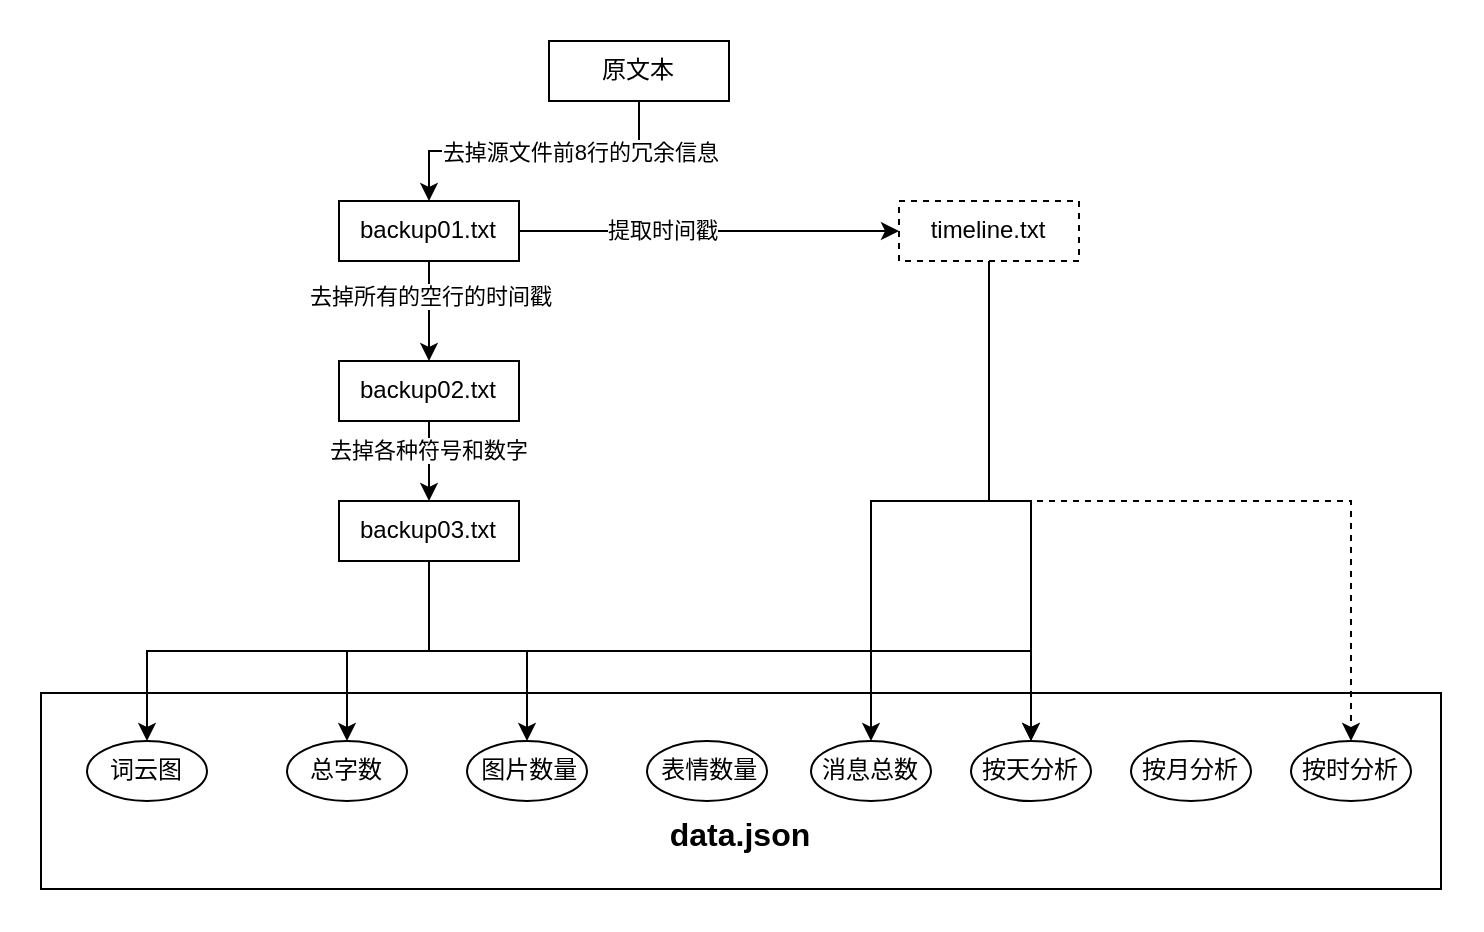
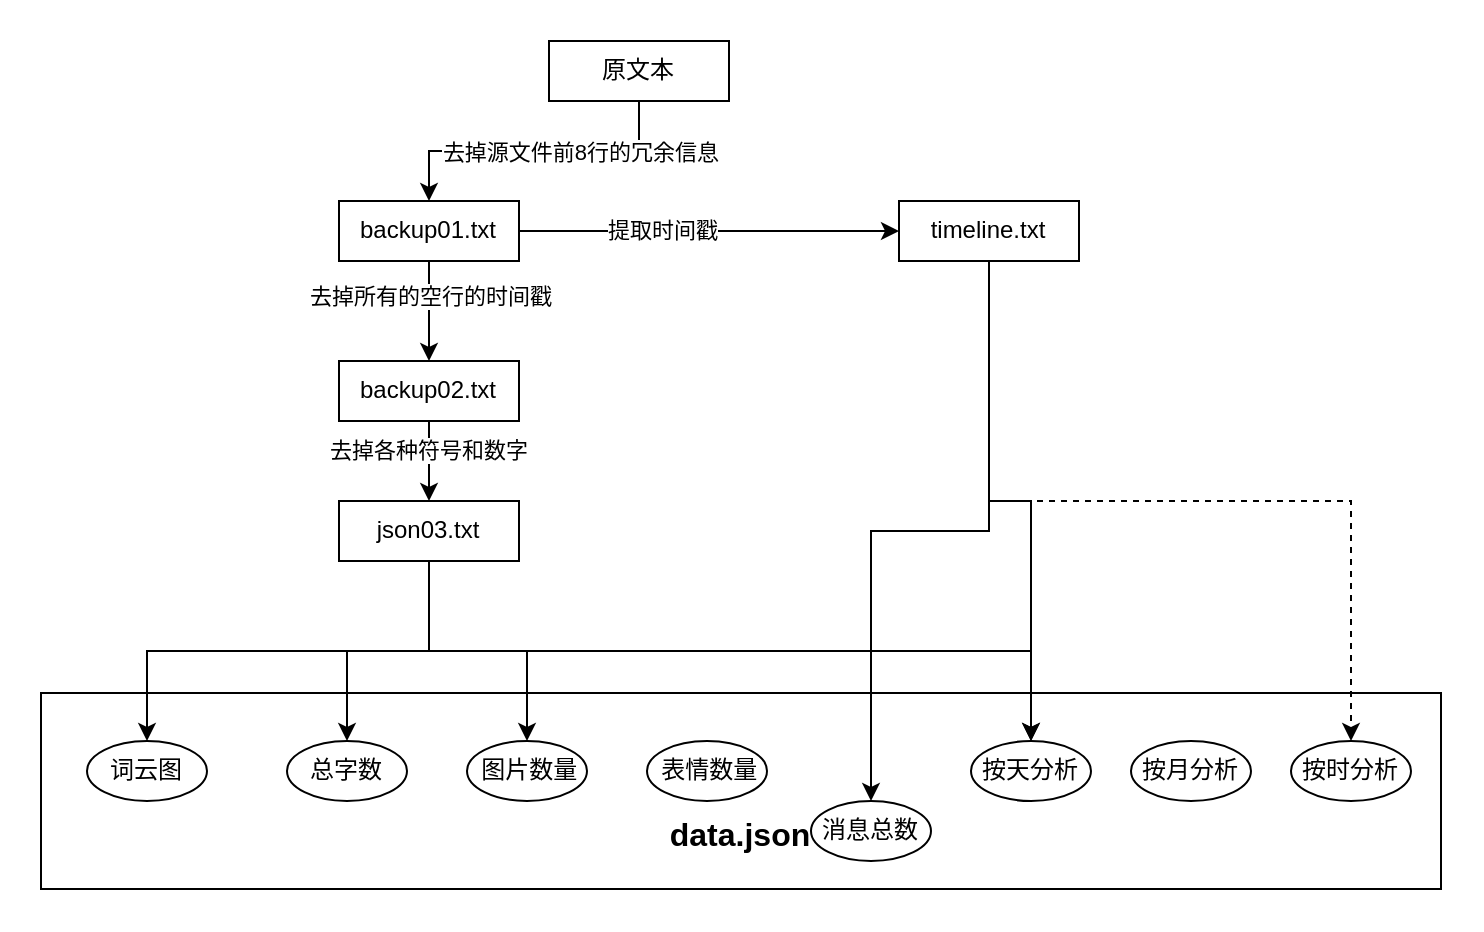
(989, 231) -> (989, 231)
(429, 531) -> (429, 531)
(871, 771) -> (871, 831)
